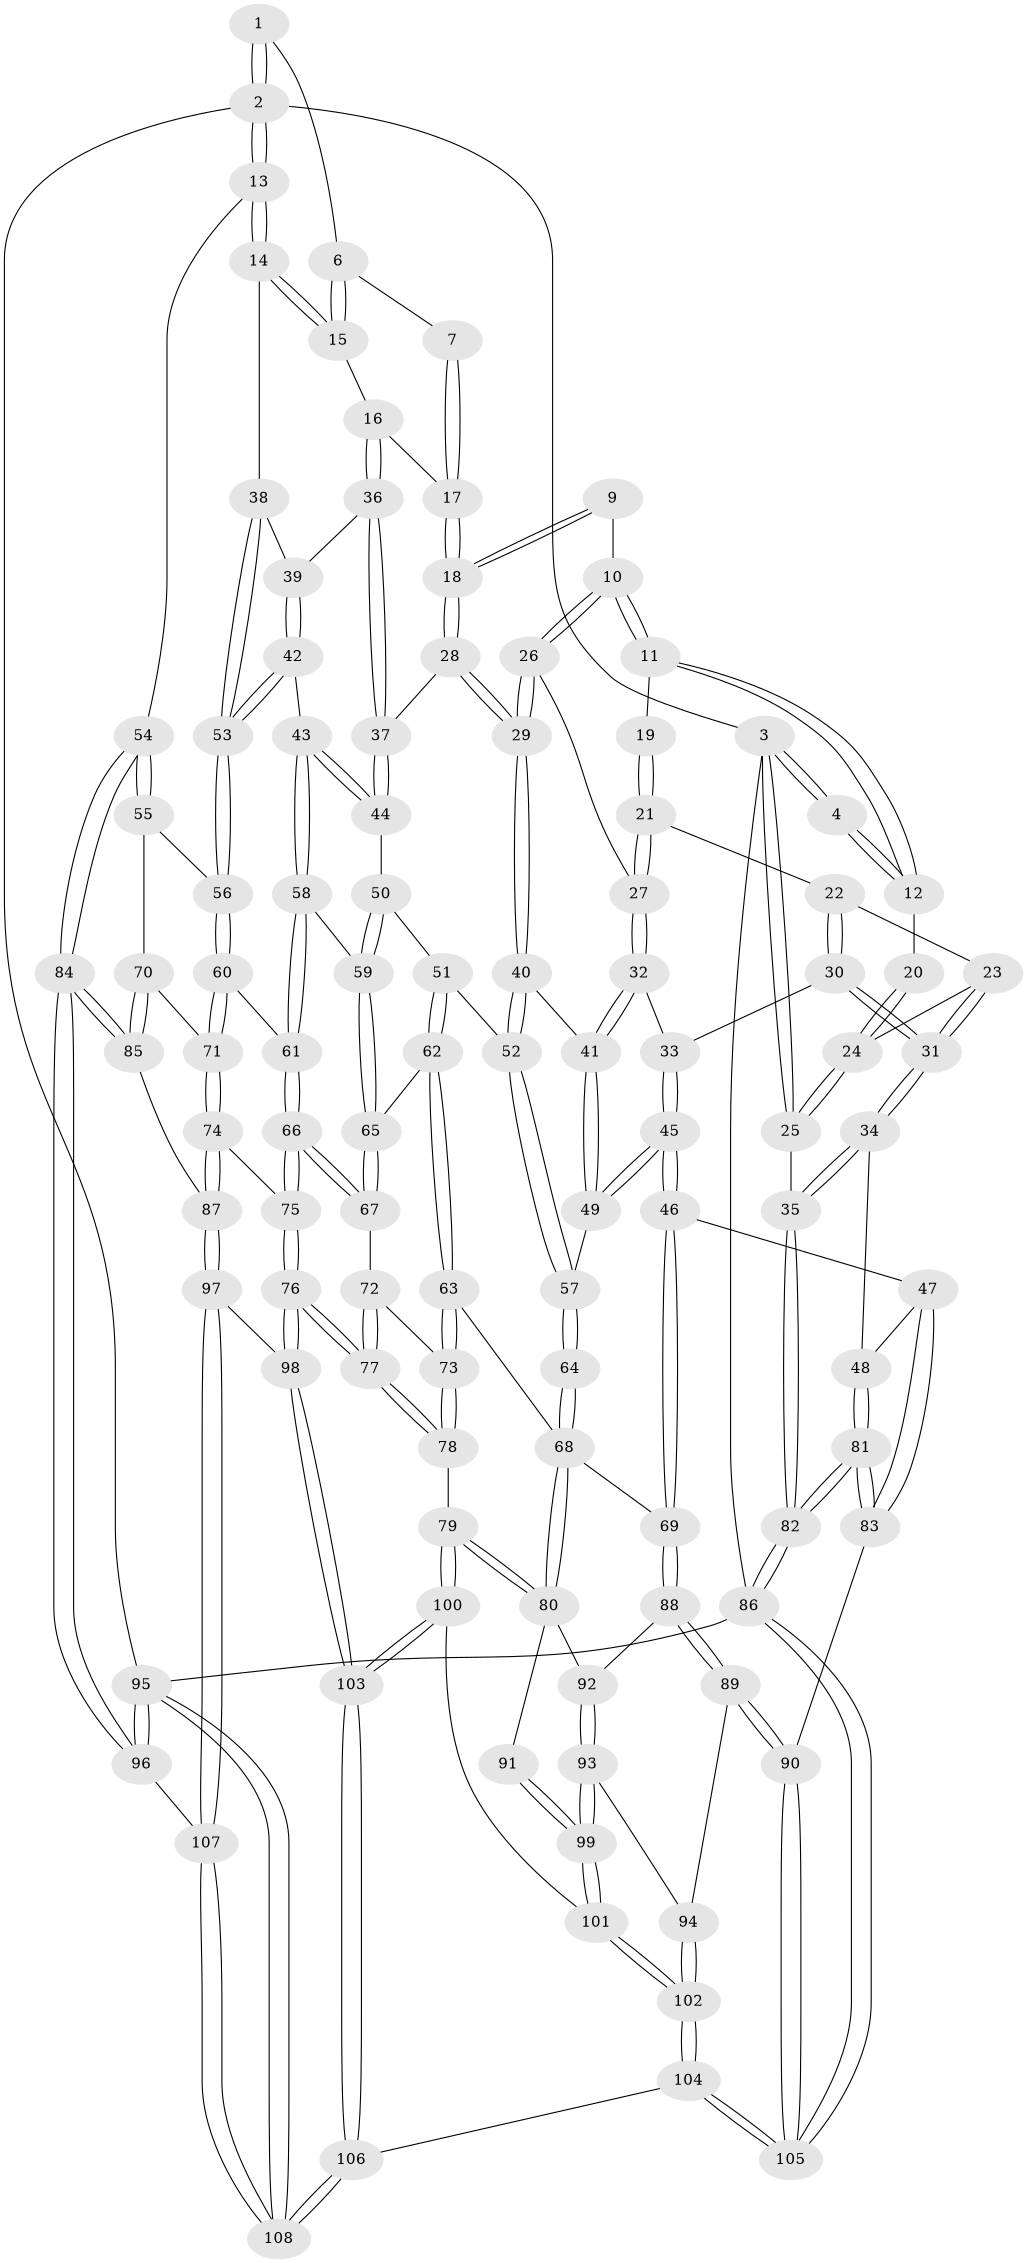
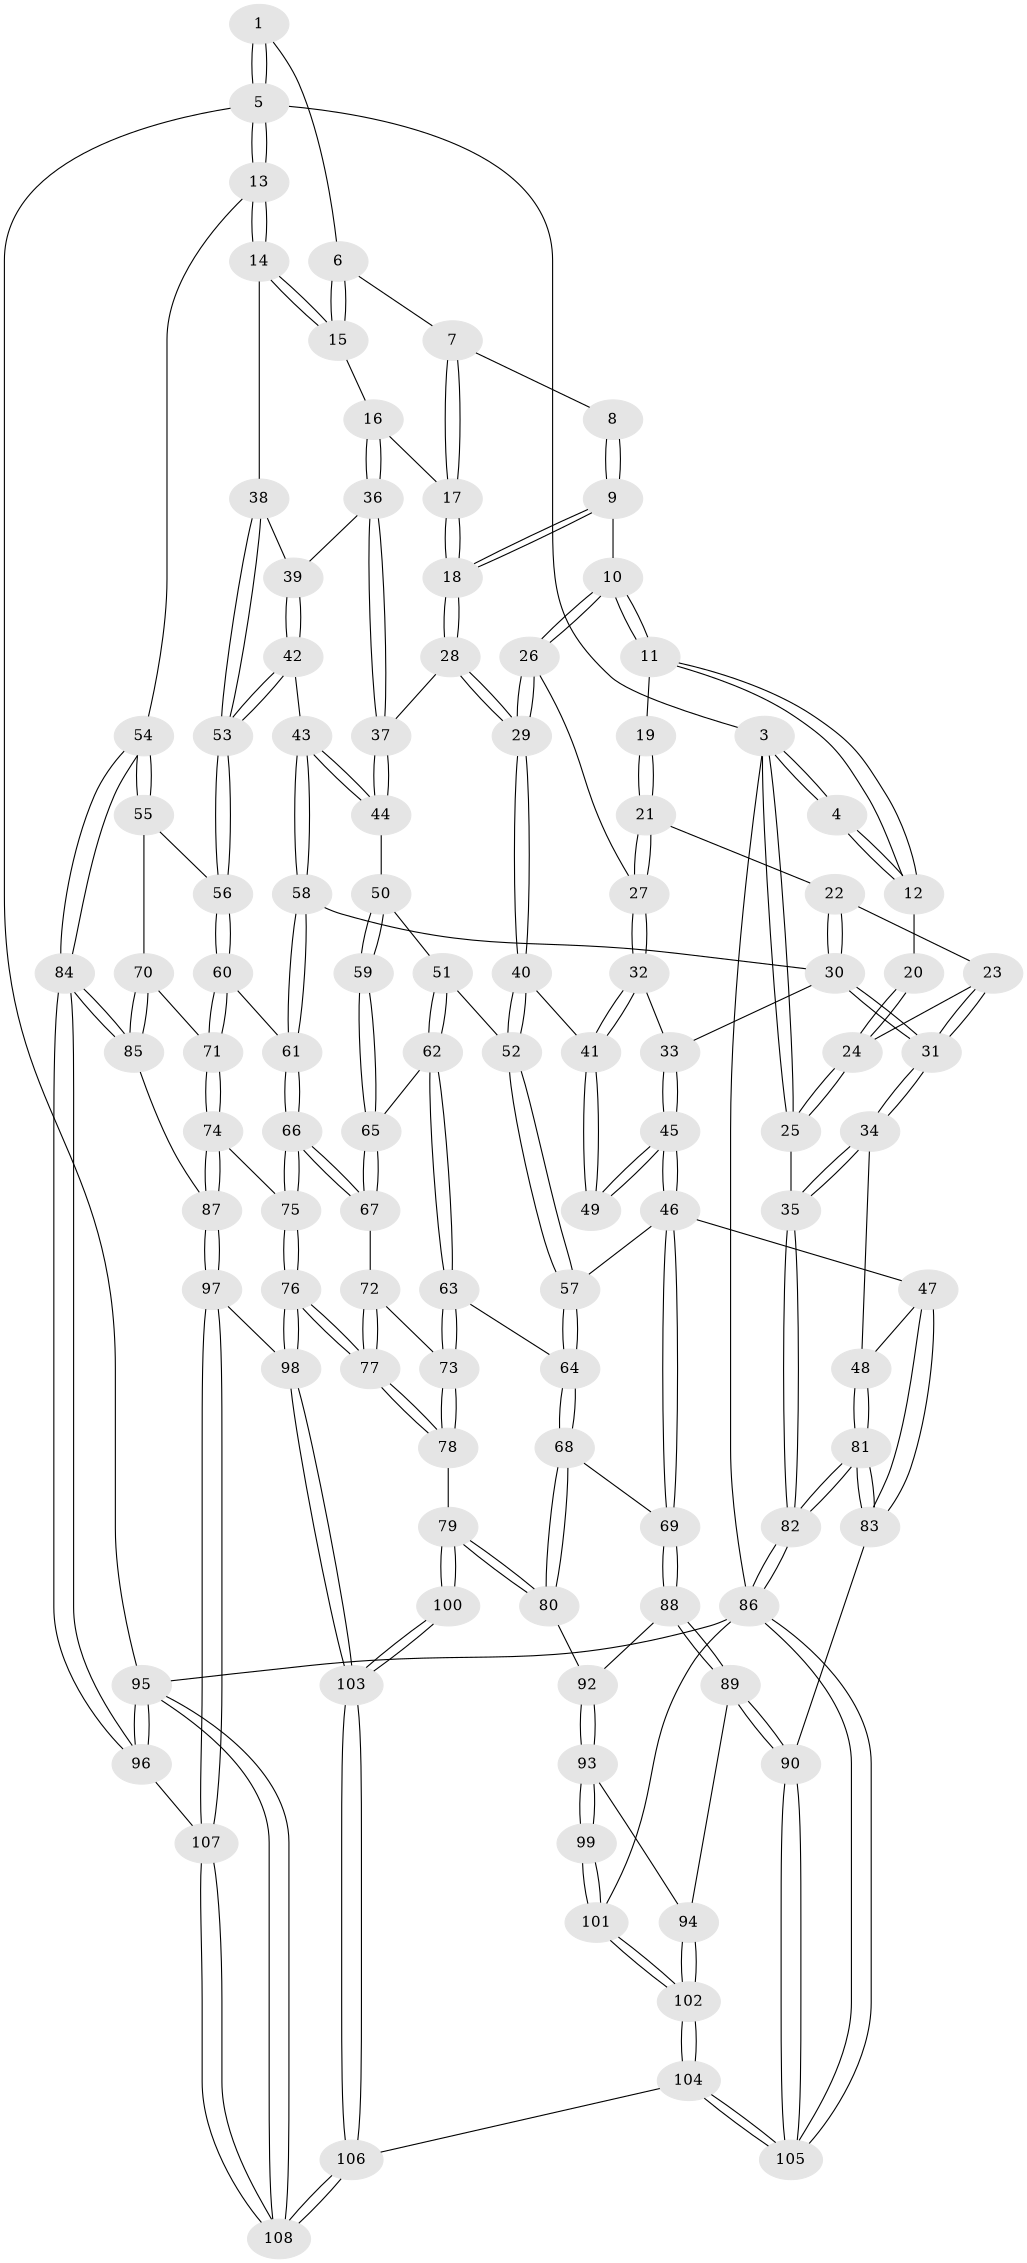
(259, 103) -> (259, 103)
none -> (613, 420)
(333, 934) -> (564, 945)
(581, 1250) -> (620, 1250)
(507, 1369) -> (510, 1329)
(509, 1764) -> none
(470, 1786) -> (655, 1755)
